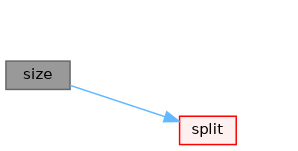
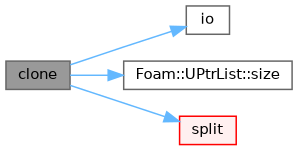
none -> (208, 20)
(38, 75) -> (38, 75)
none -> (208, 75)
